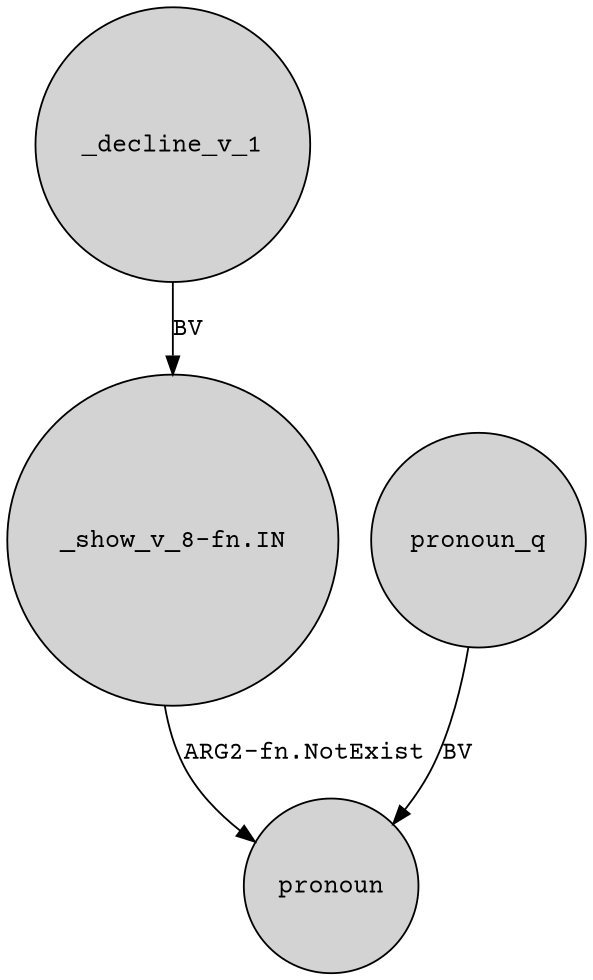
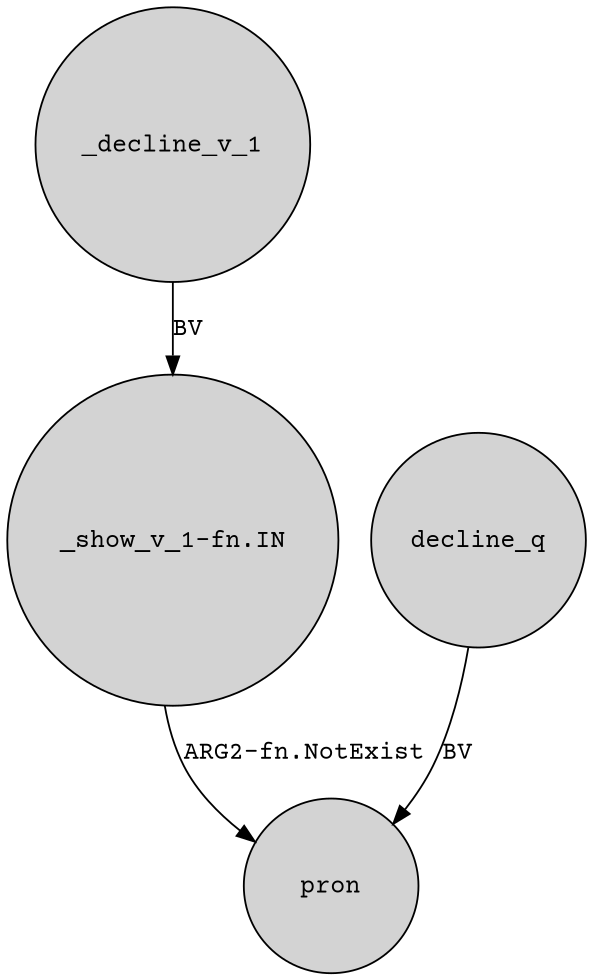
(173, 540) -> (173, 540)
(479, 540) -> (479, 540)
(331, 886) -> (331, 886)
